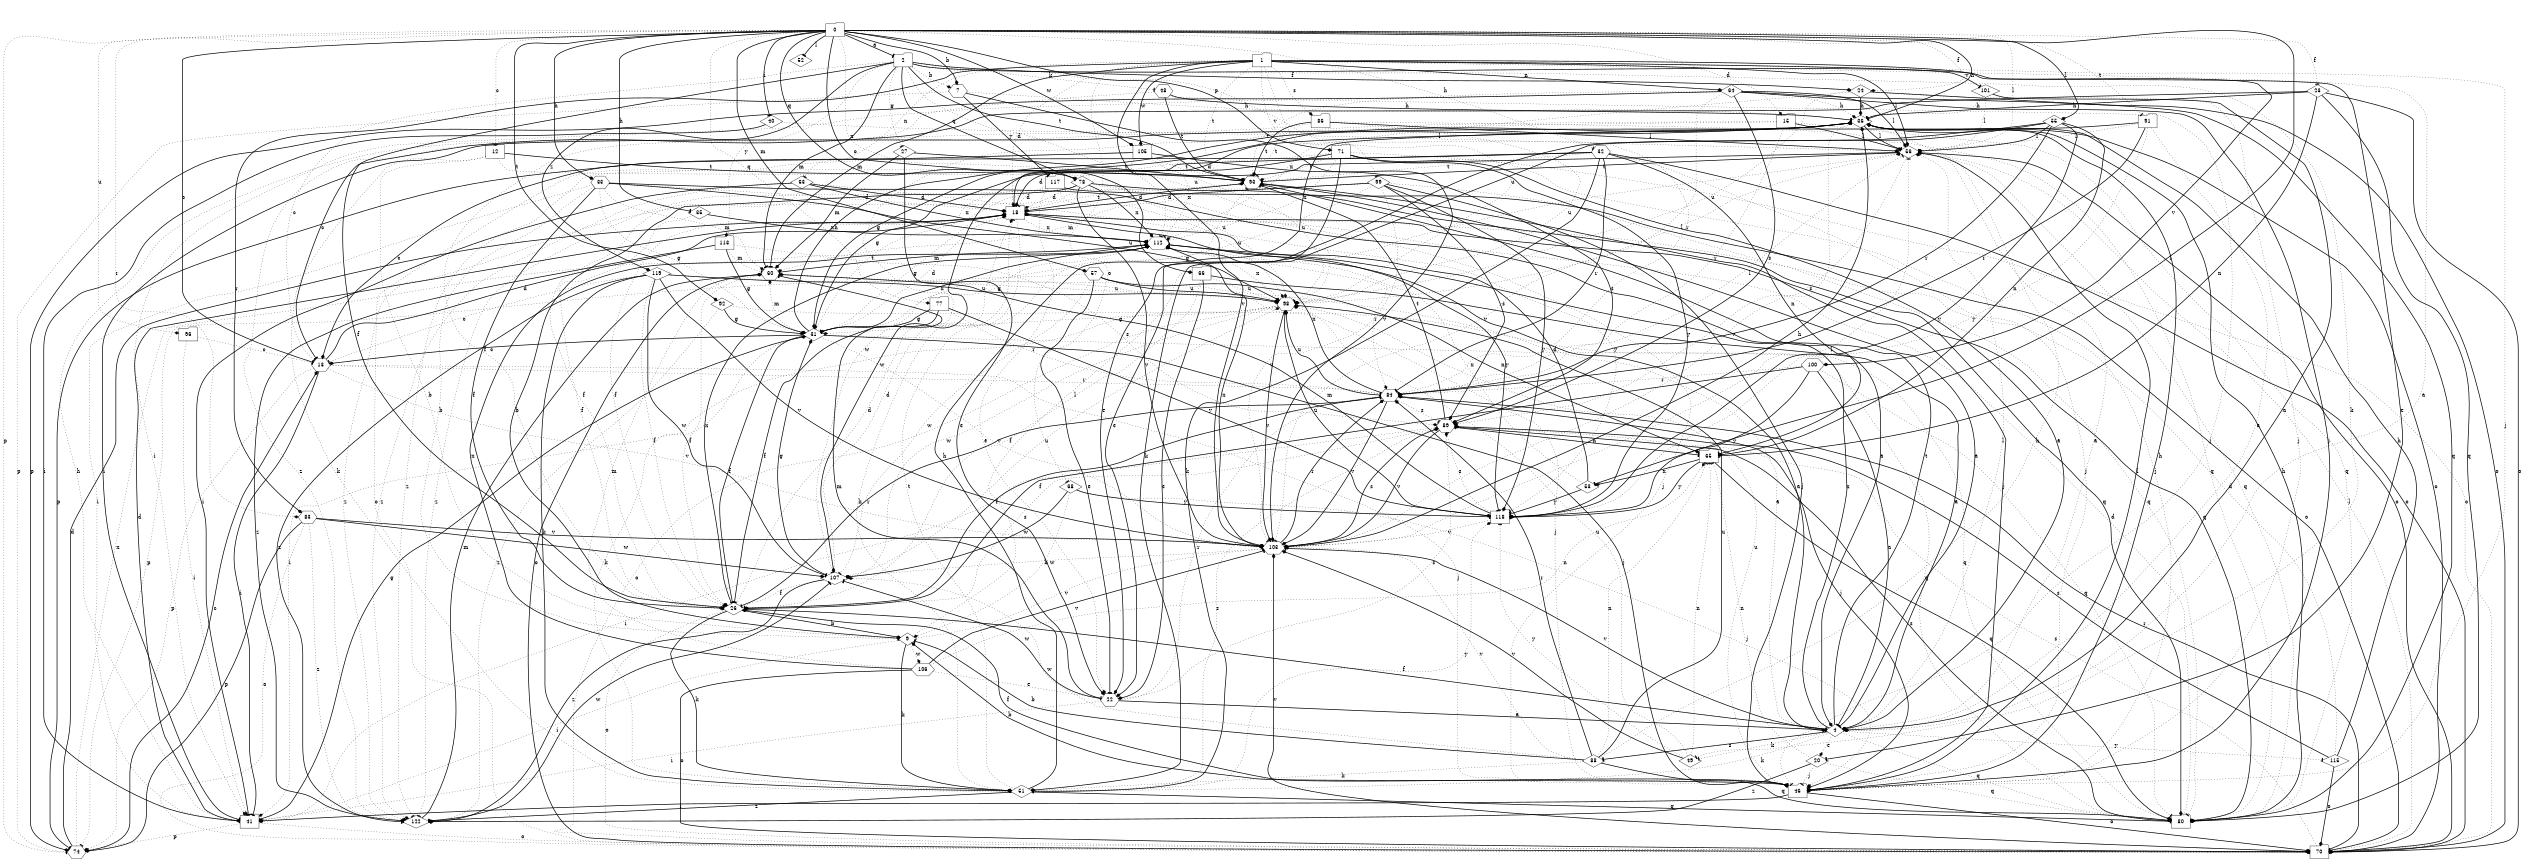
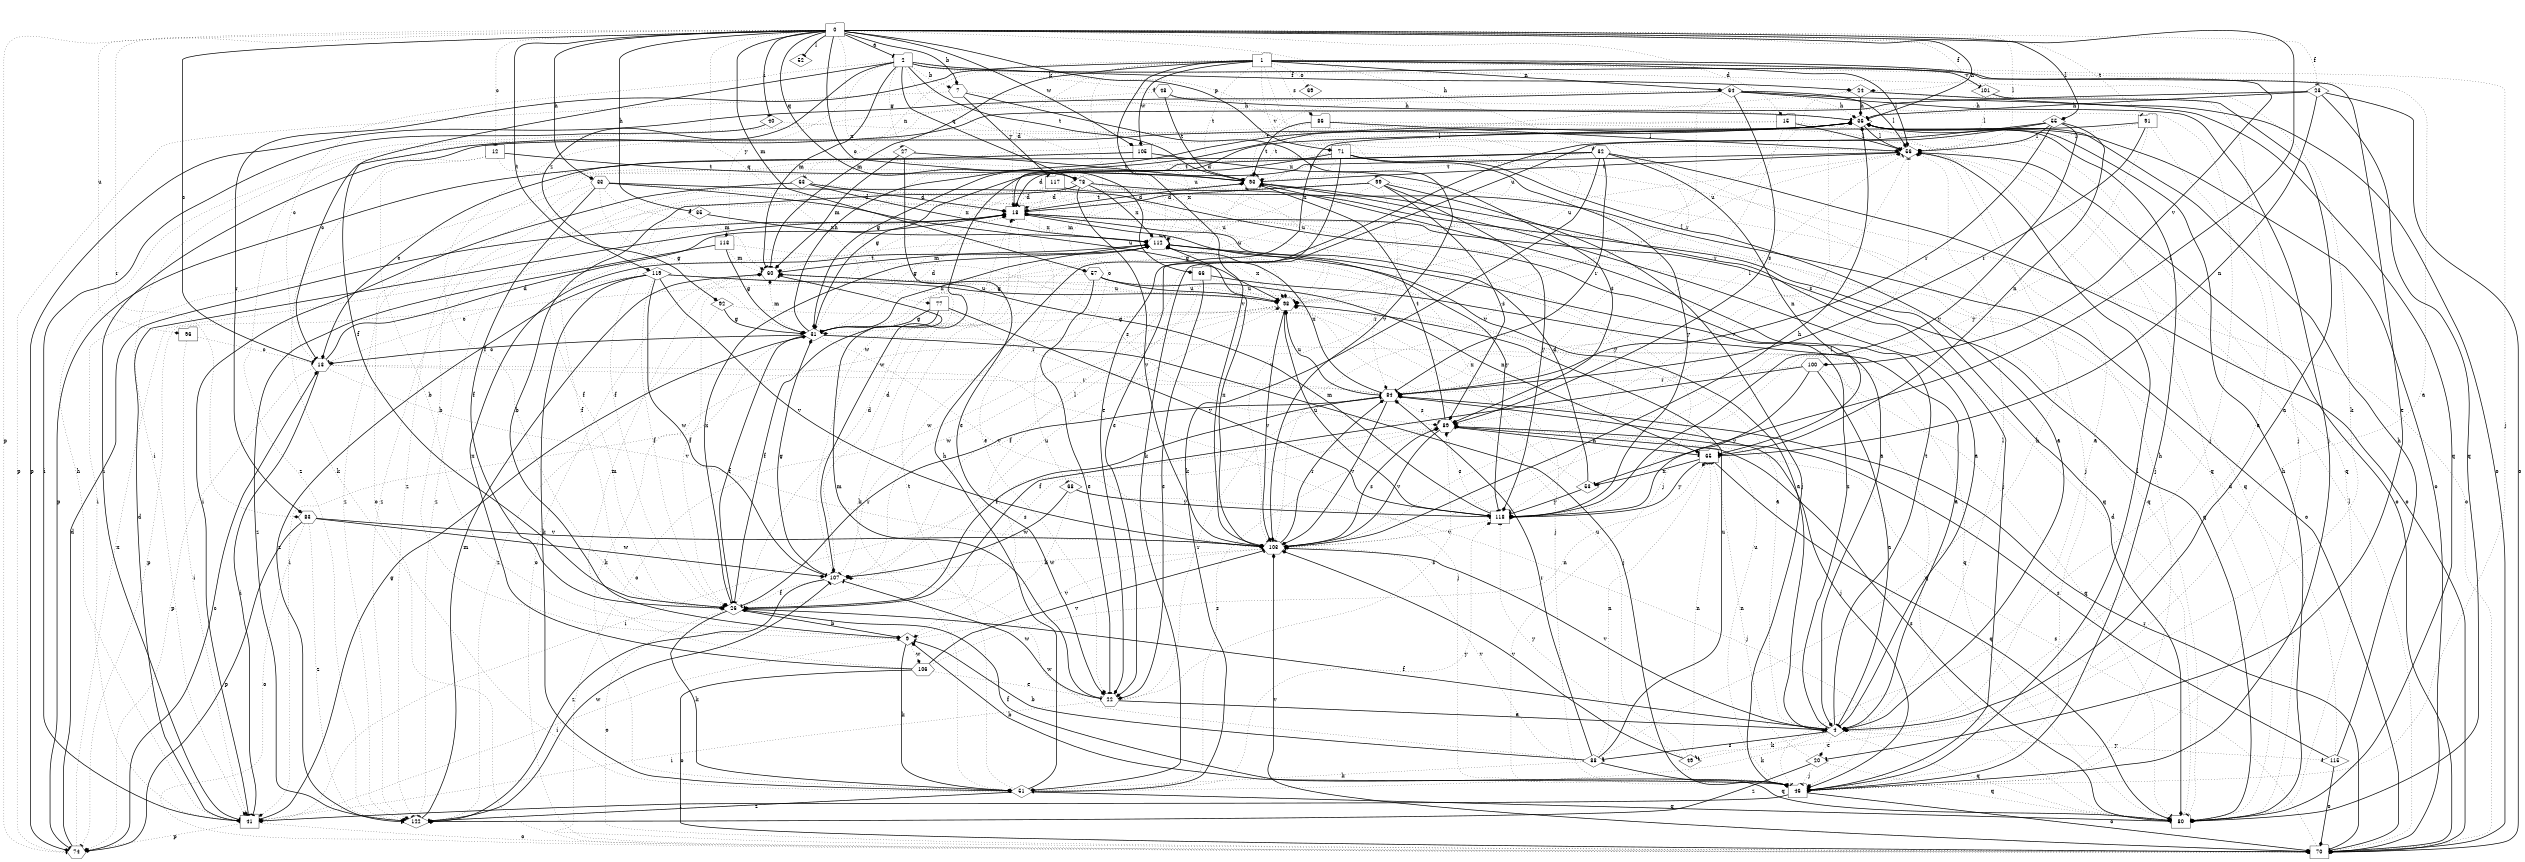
none -> (1310, 91)
(567, 825) -> (567, 825)
